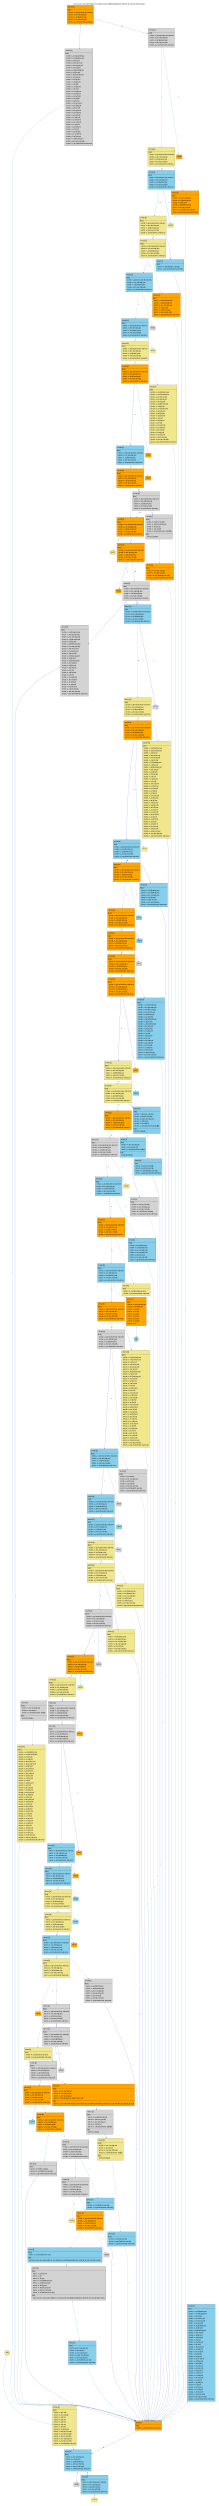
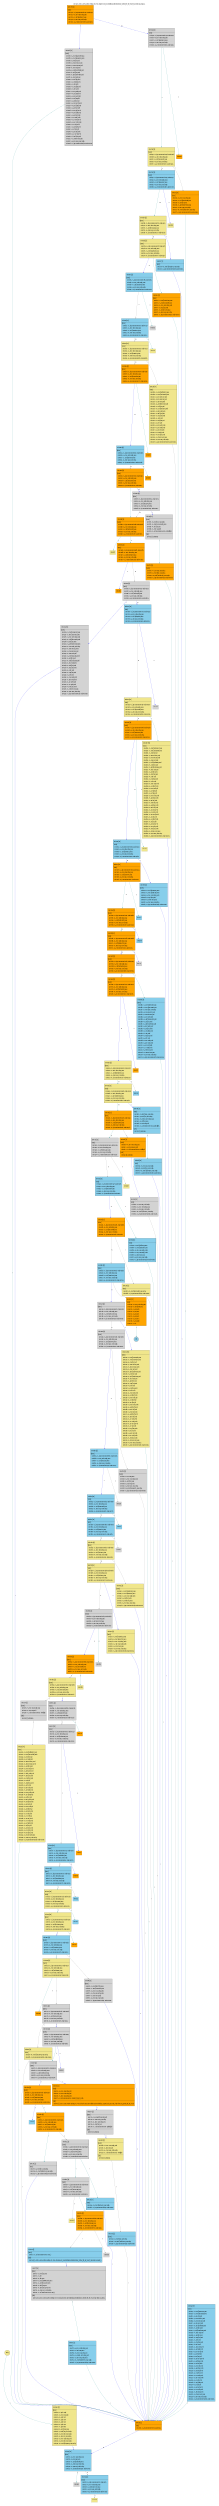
(133, 1147) -> (133, 1147)
(111, 1312) -> (111, 1312)
